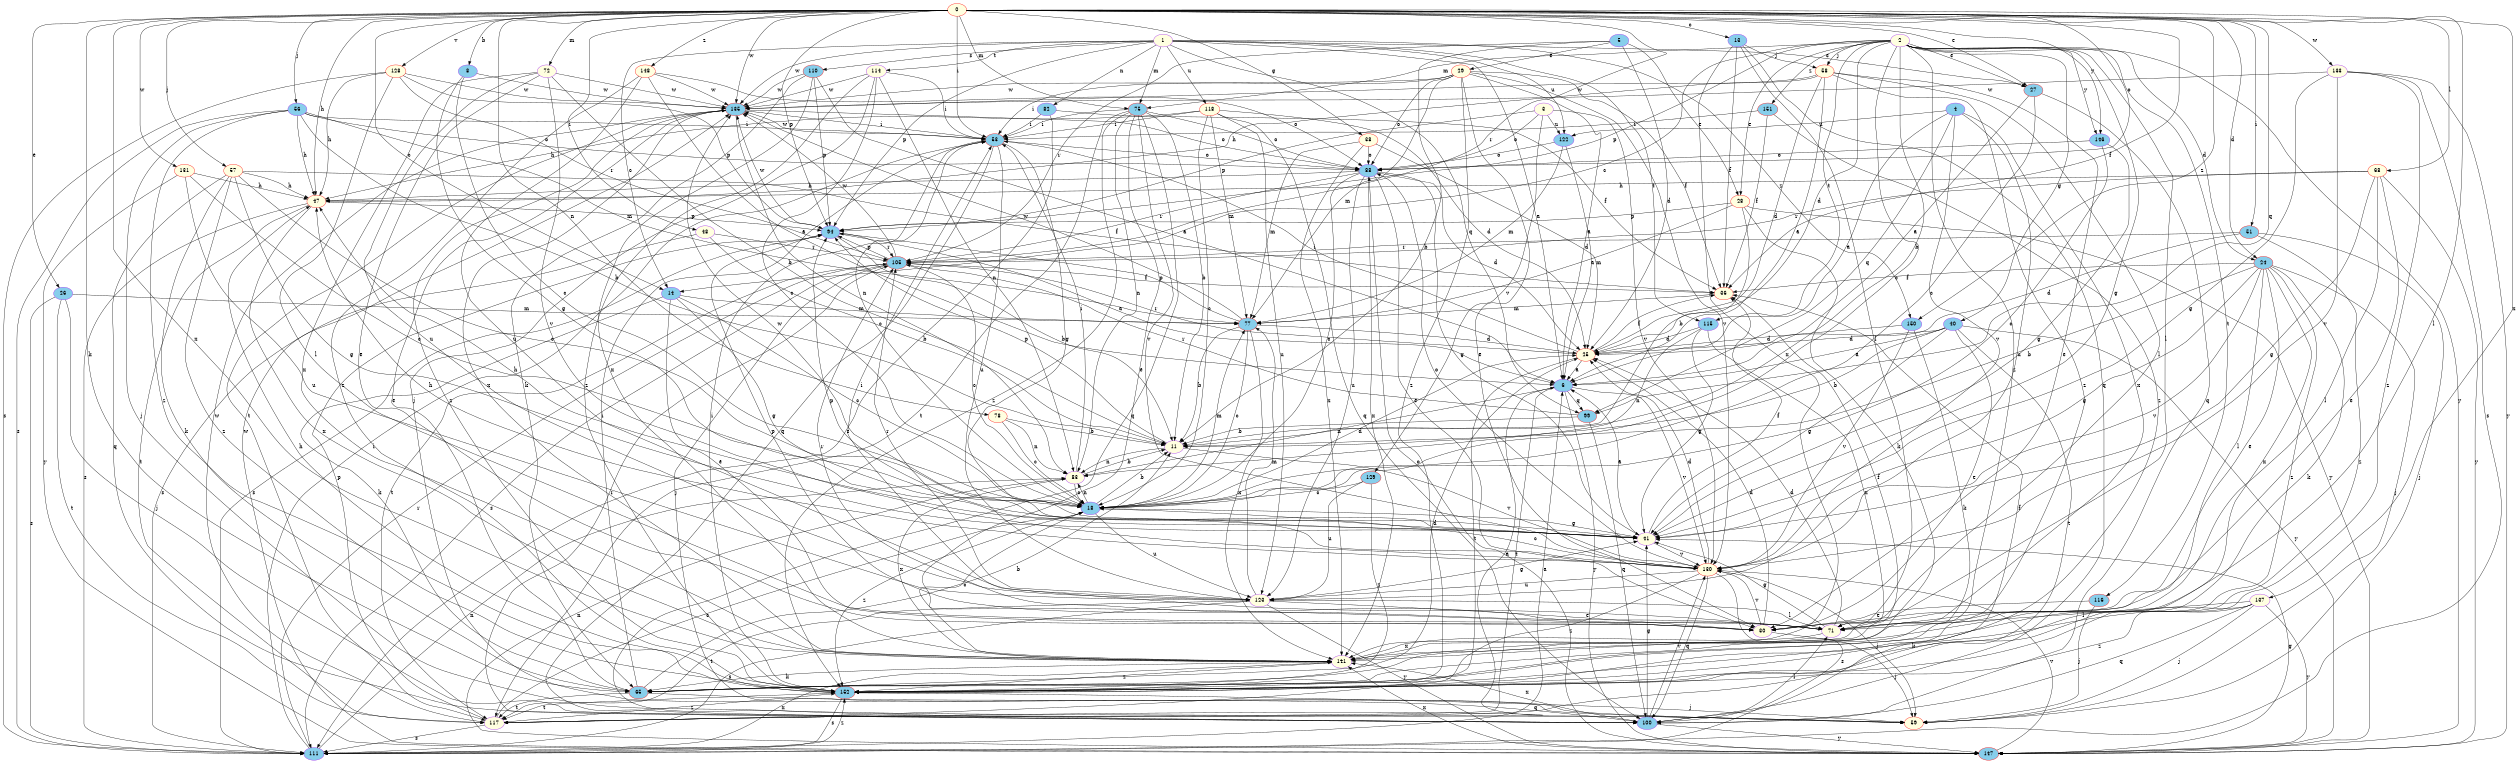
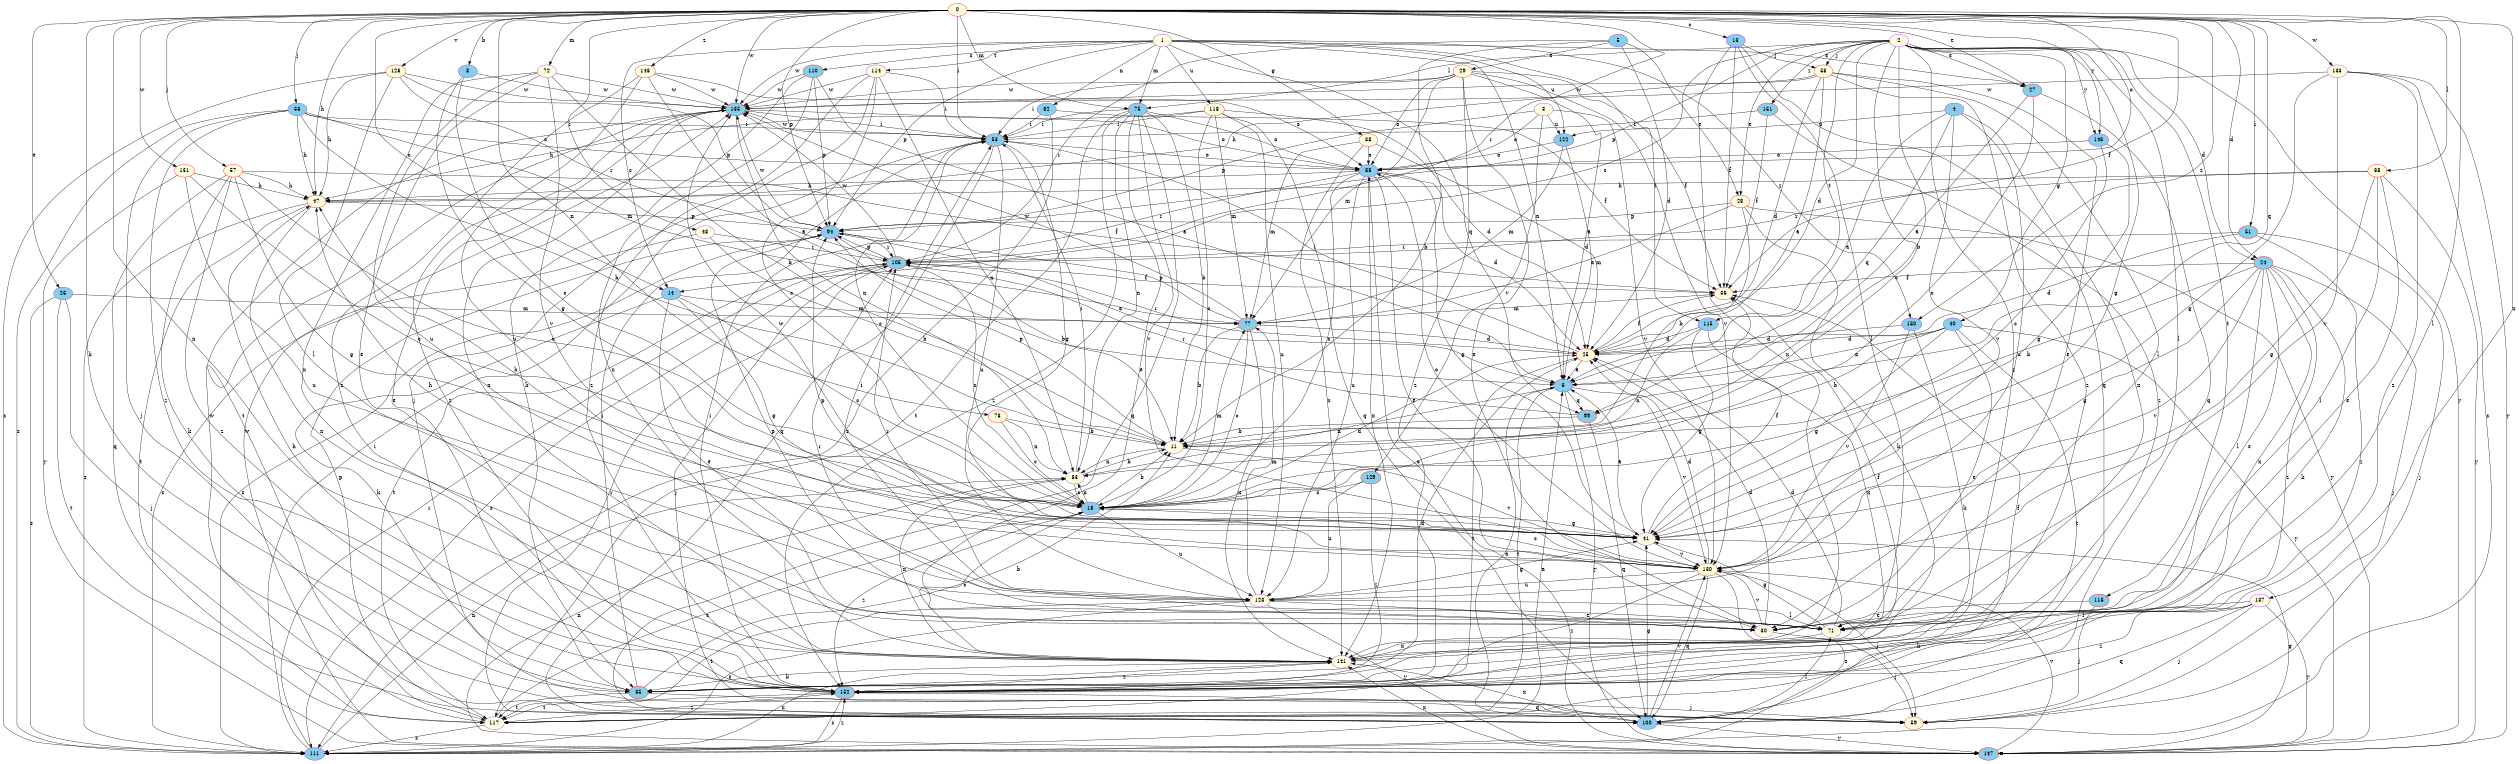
(1446, 71) -> (1449, 71)
